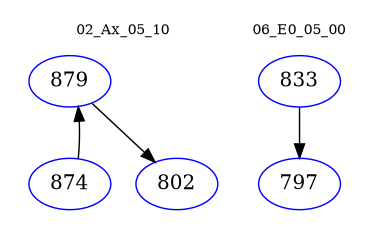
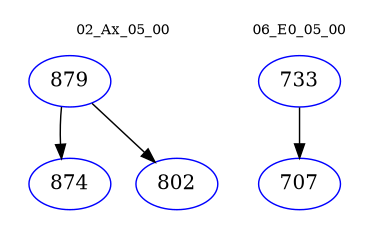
(123, 31) -> (123, 31)
(300, 81) -> (300, 81)
(79, 140) -> (60, 125)
(300, 184) -> (300, 184)
